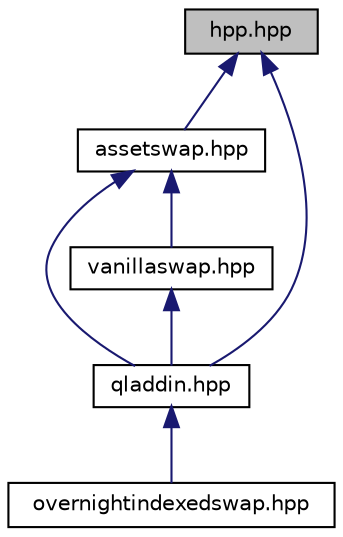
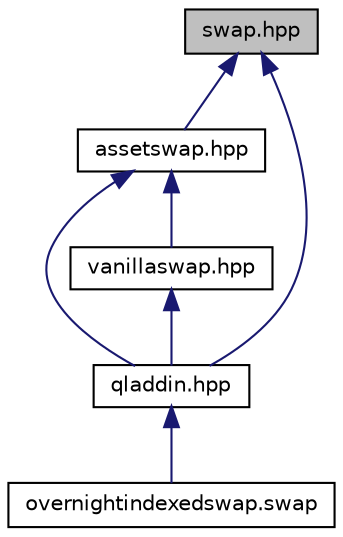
(251, 32) -> (251, 32)
(171, 505) -> (171, 505)
